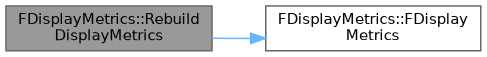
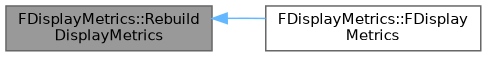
(231, 38) -> (247, 18)
